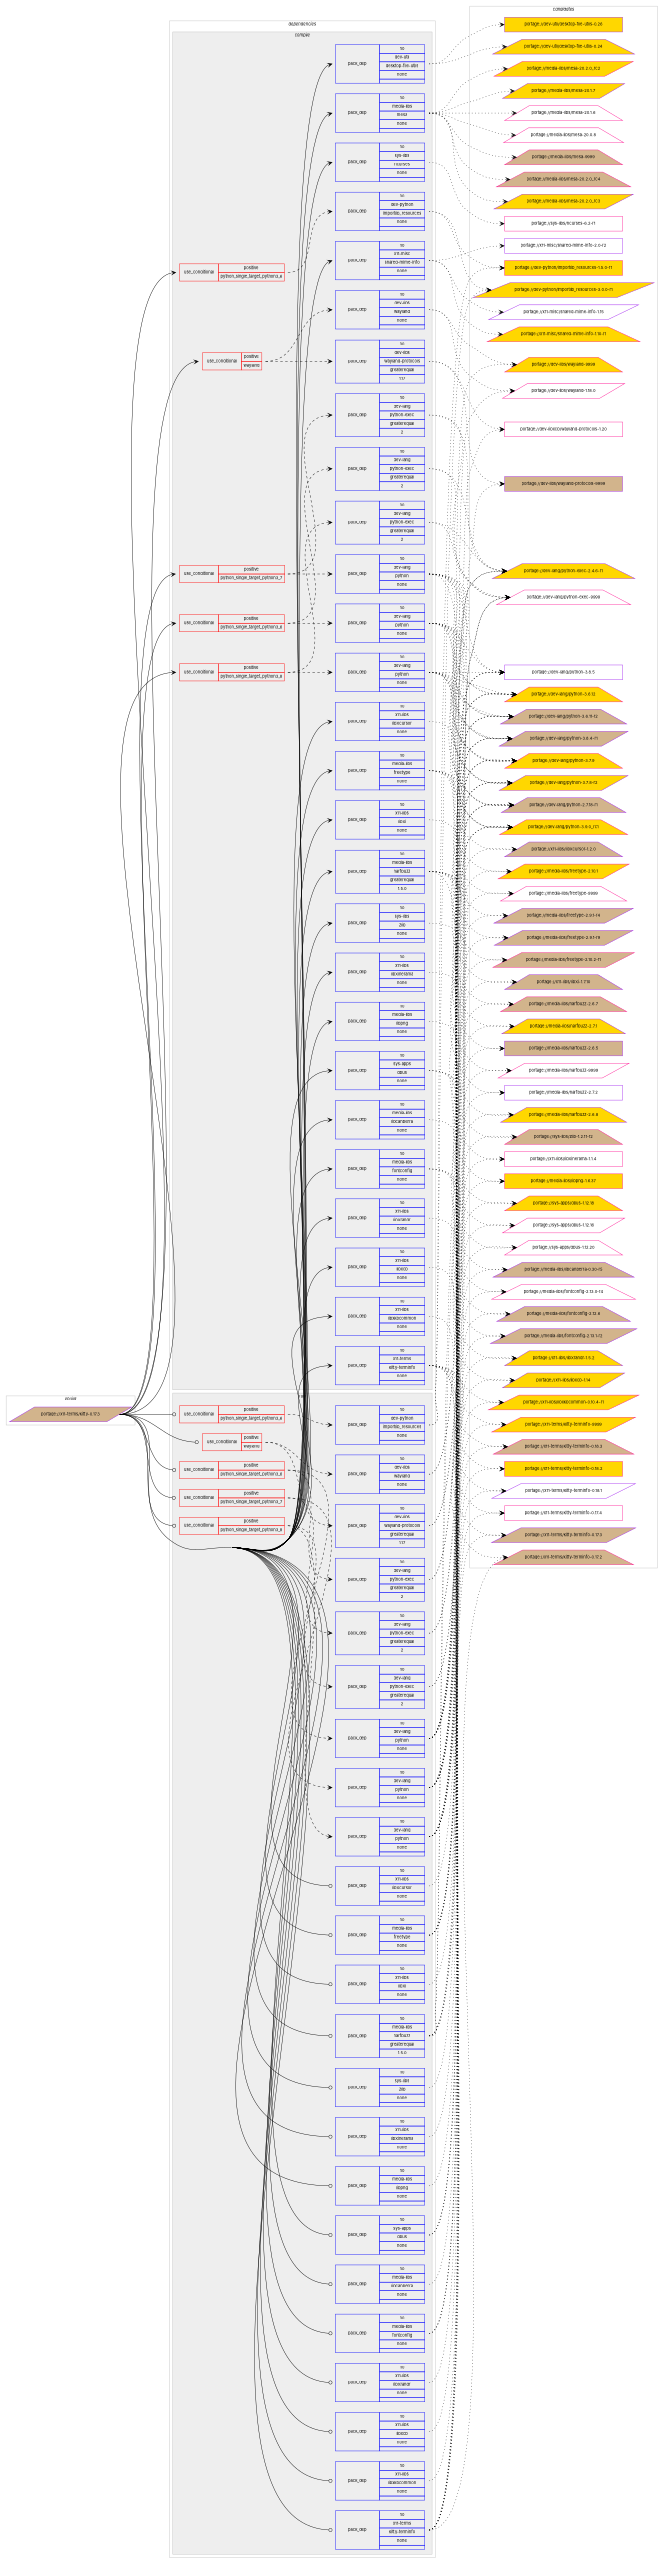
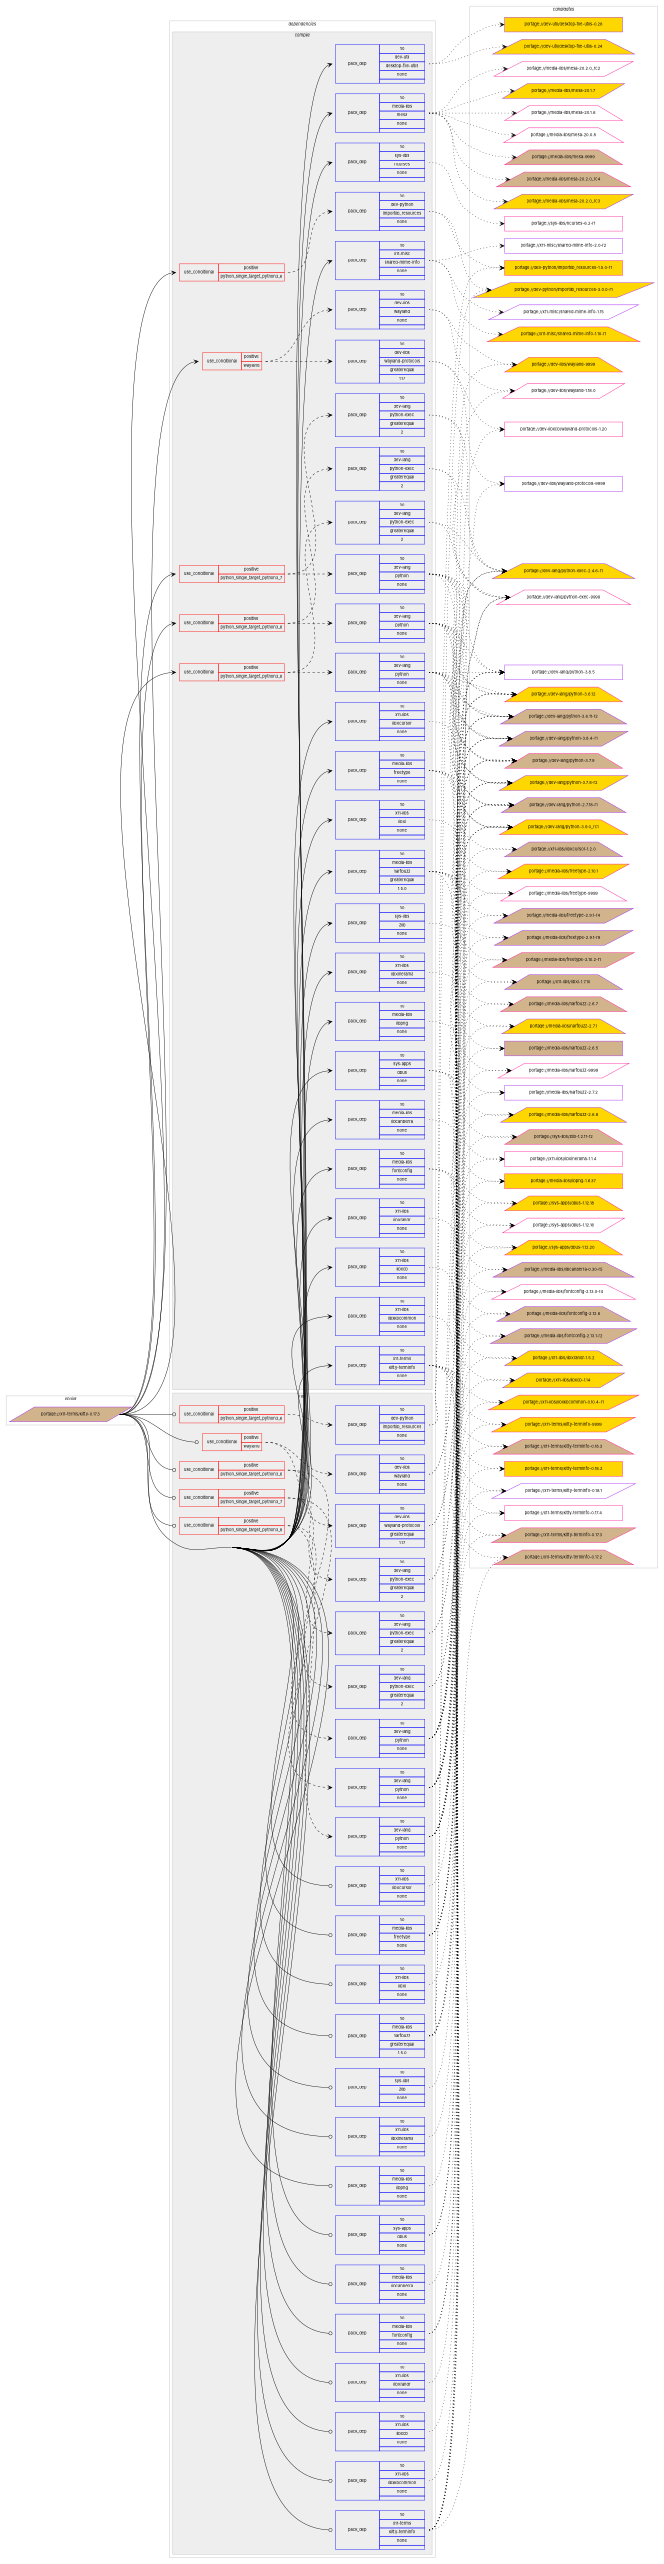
(564, 69) -> (564, 69)
(564, 484) -> (564, 484)
(564, 761) -> (564, 761)
(564, 1248) -> (564, 1248)
(564, 1535) -> (564, 1535)
